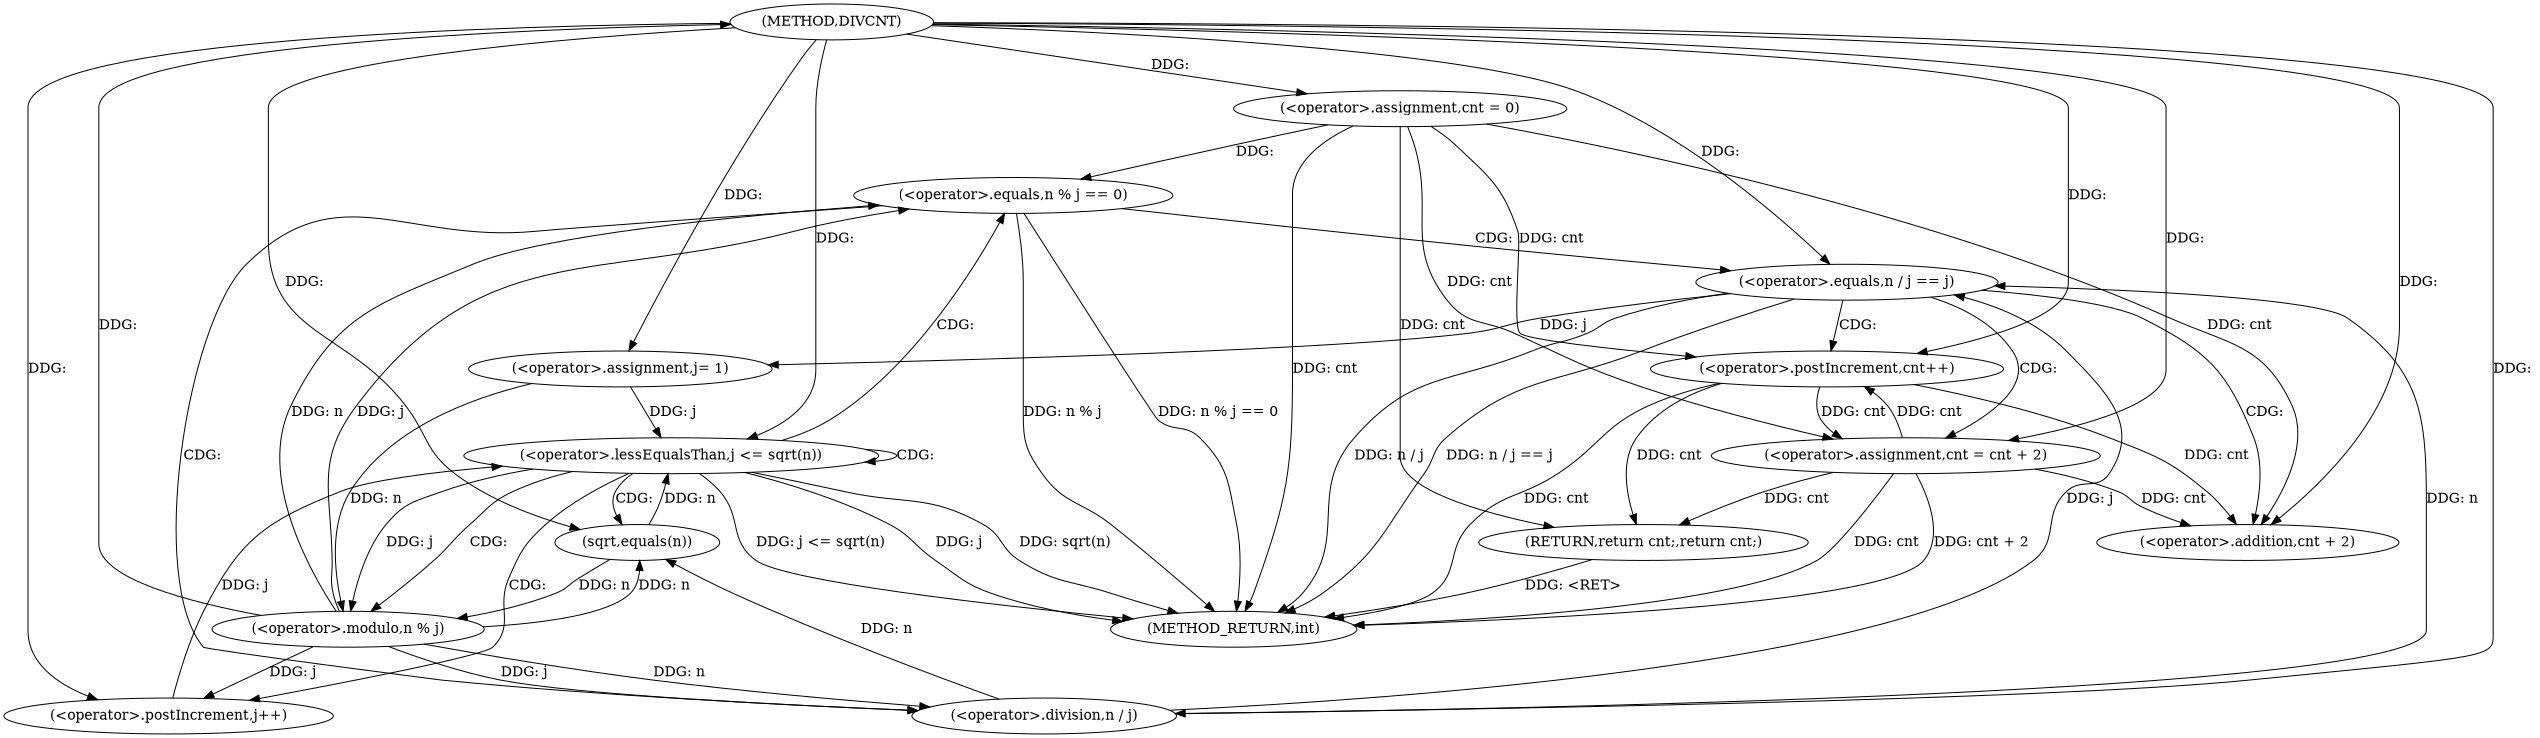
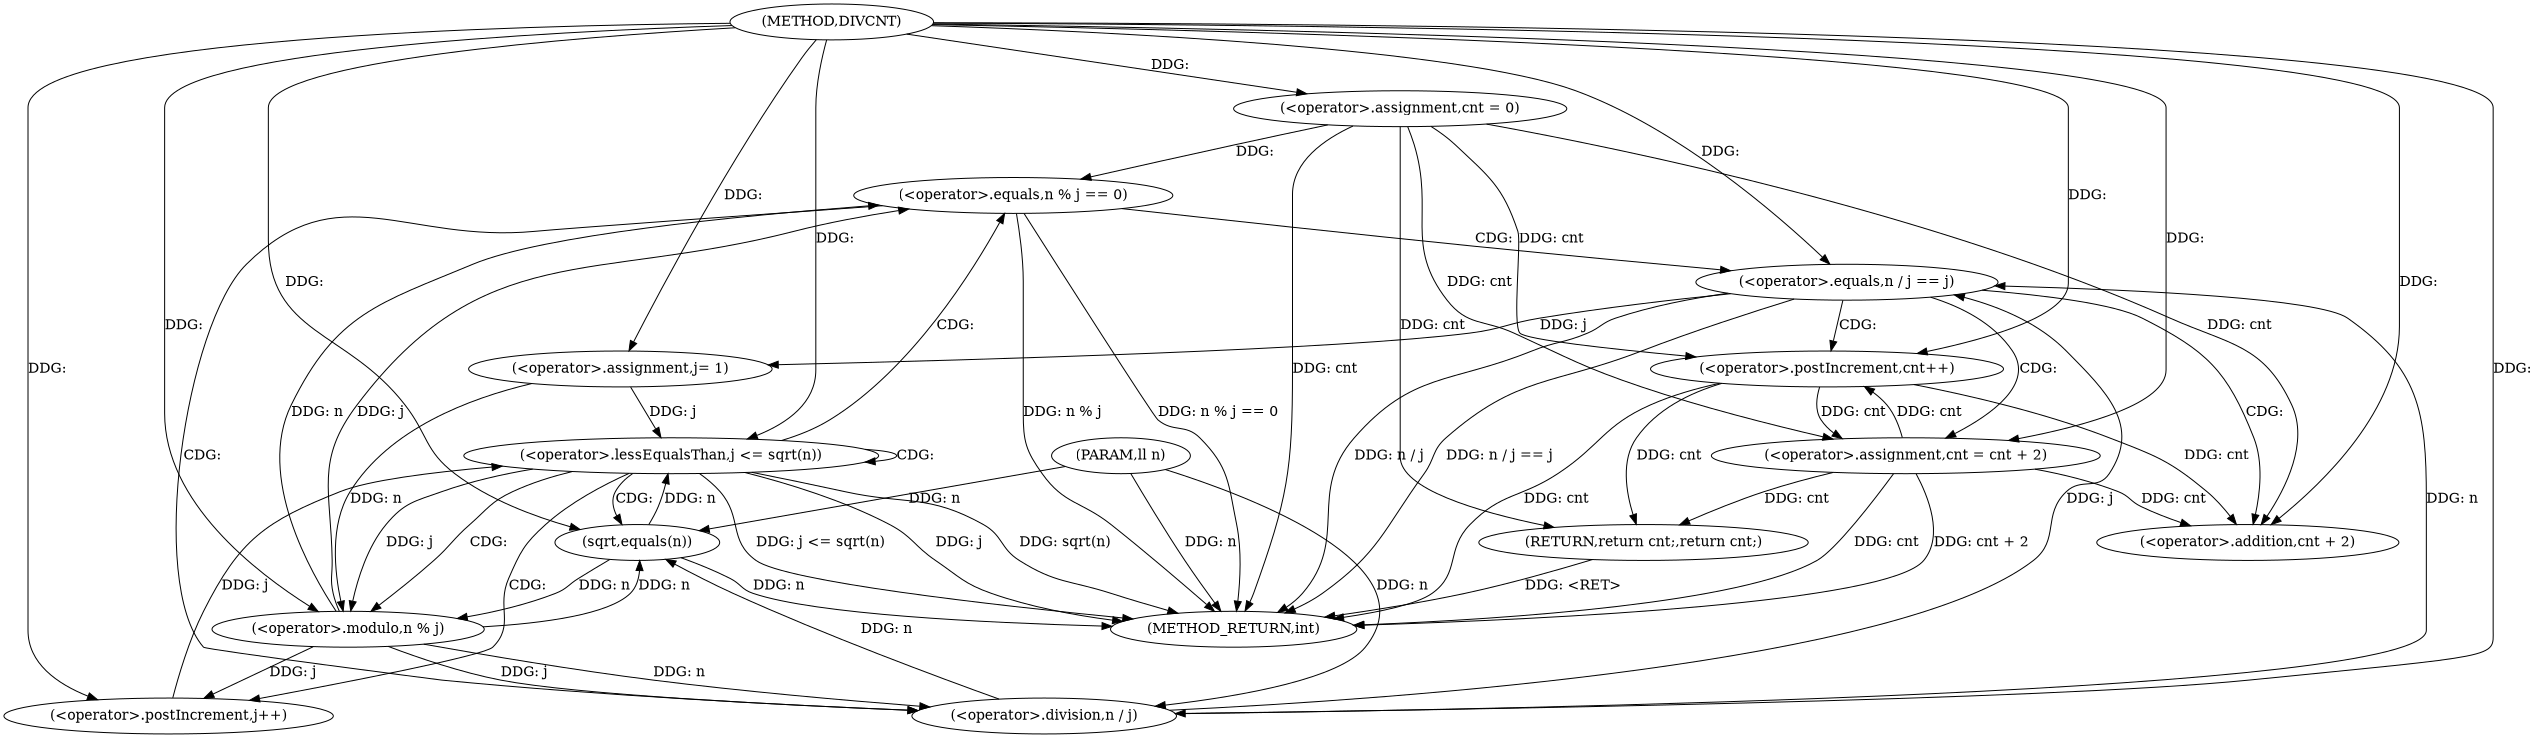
(104, 102) -> (173, 98)
none -> (1121, 456)
none -> (886, 615)
